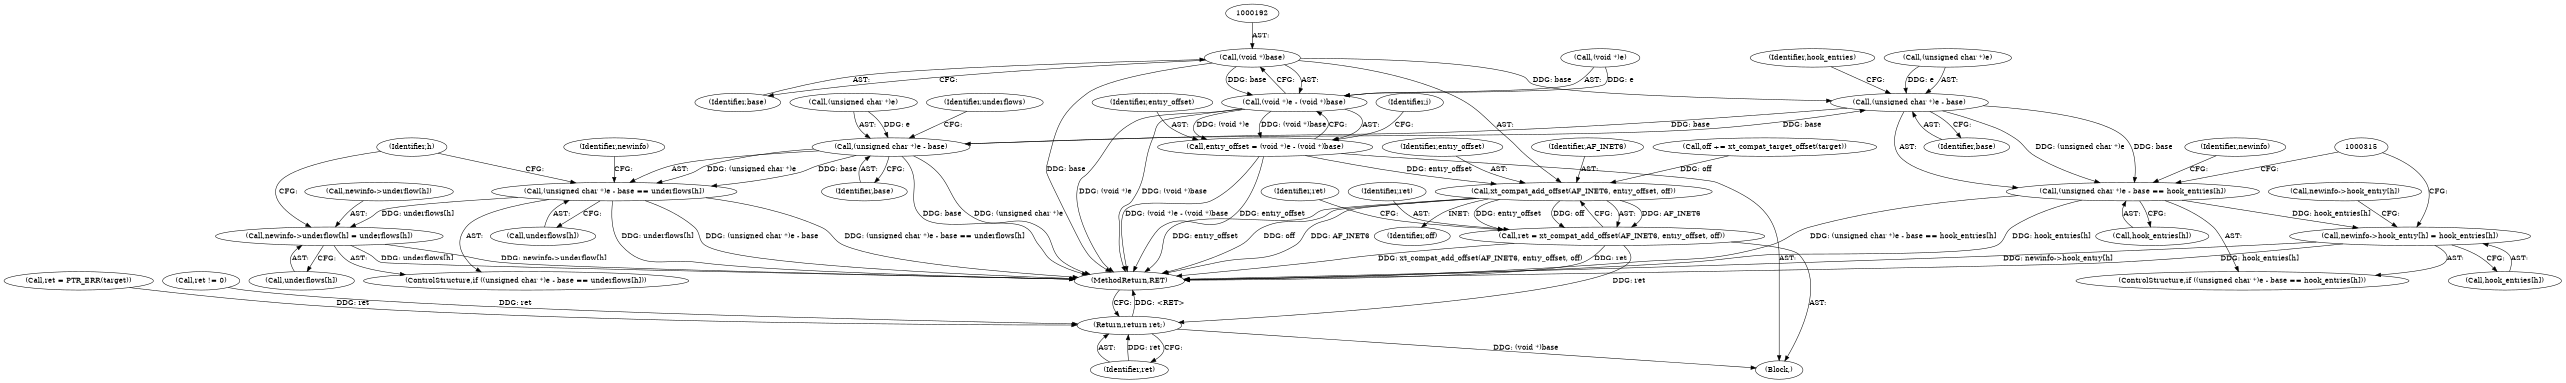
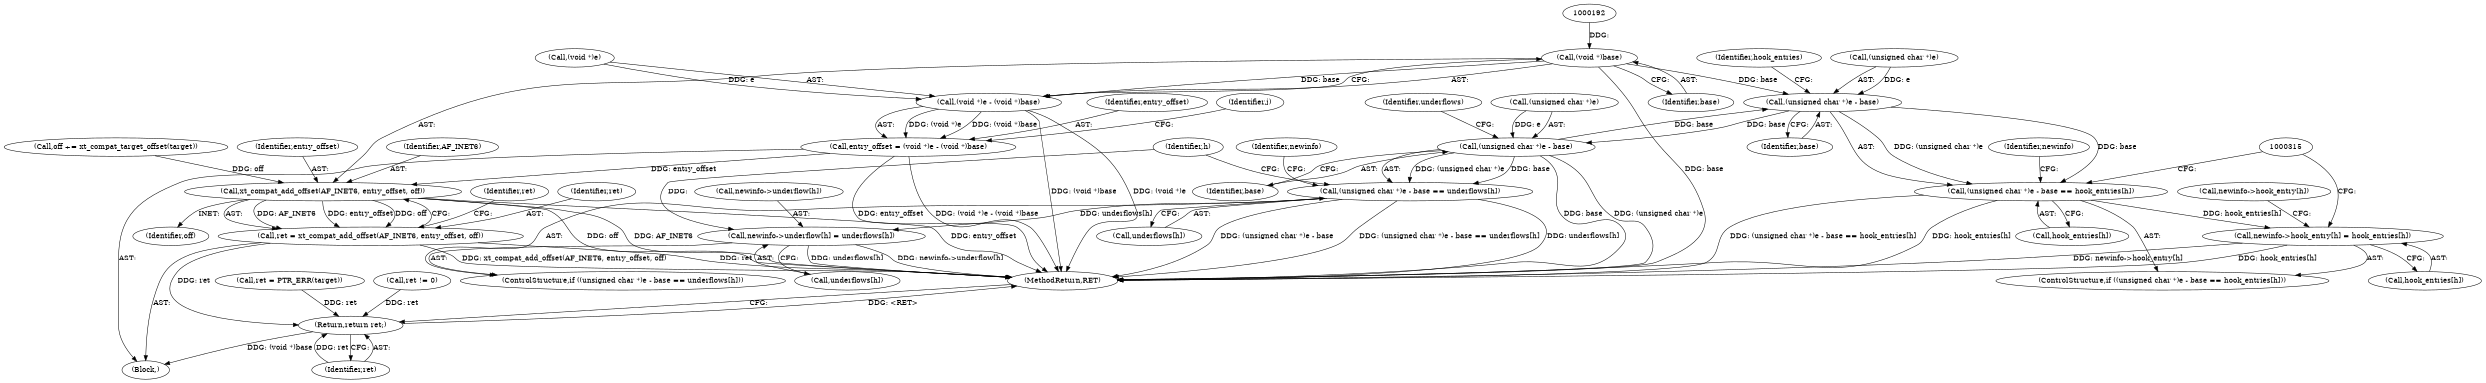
(1262, 36) -> (1600, 36)
(1327, 128) -> none
(290, 192) -> (679, 192)
